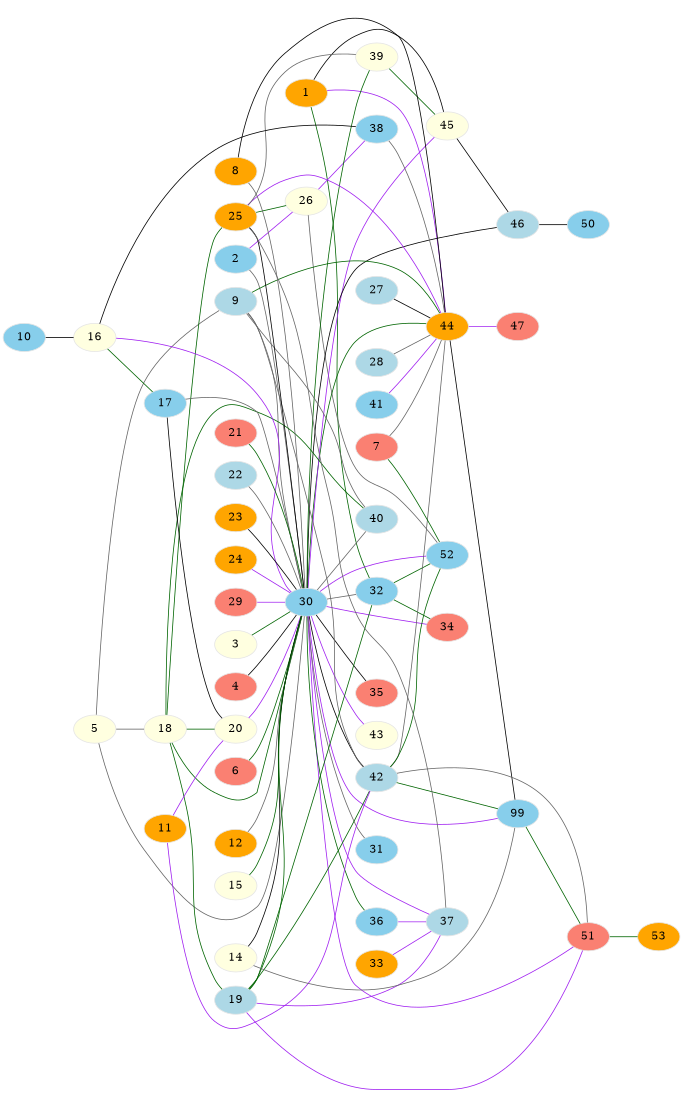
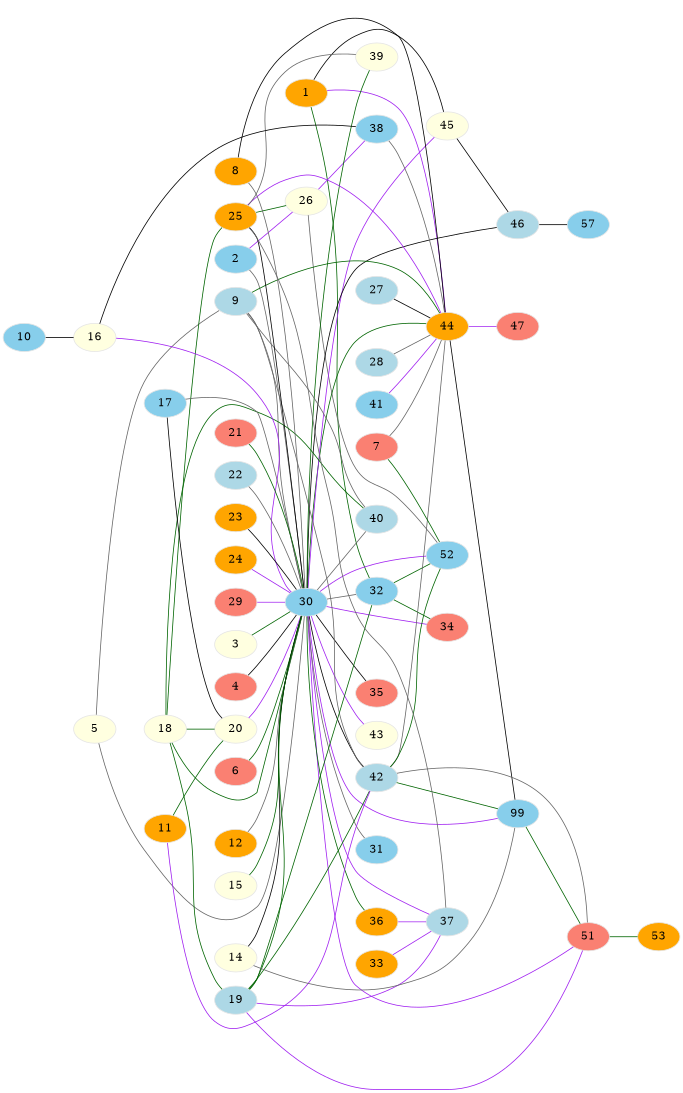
(411, 90) -> none
(588, 225) -> (588, 225)
(130, 370) -> none
(130, 729) -> none
(199, 773) -> (199, 773)
(377, 922) -> (377, 922)
